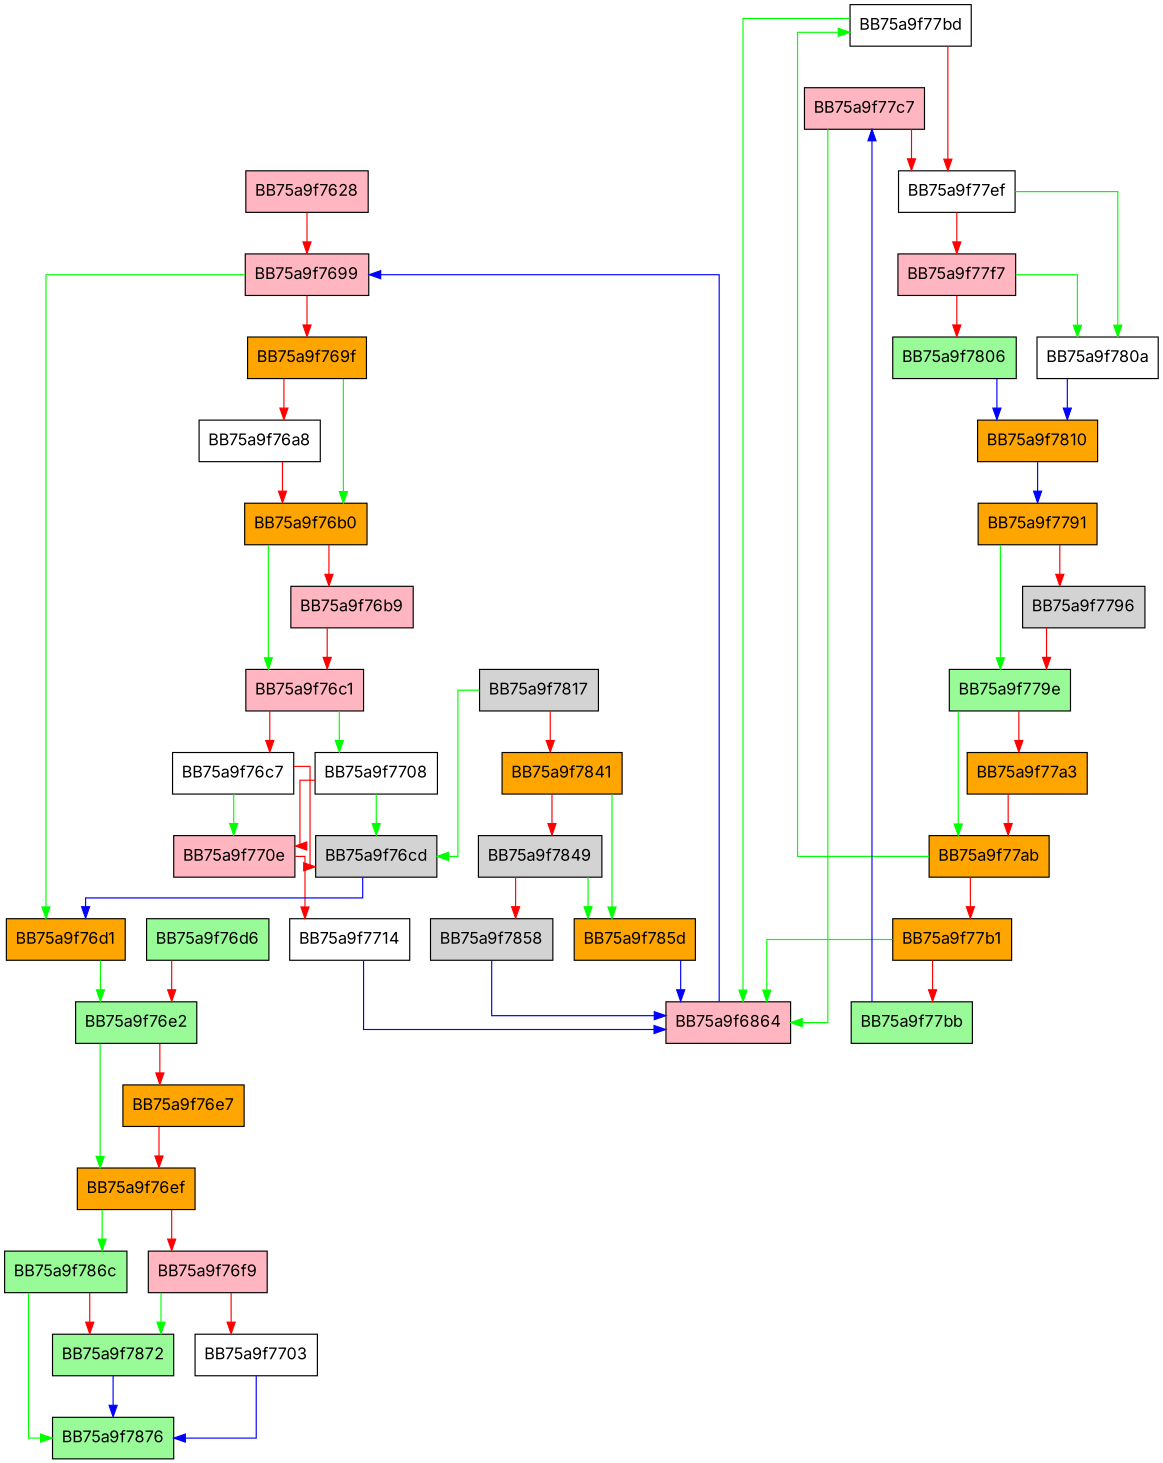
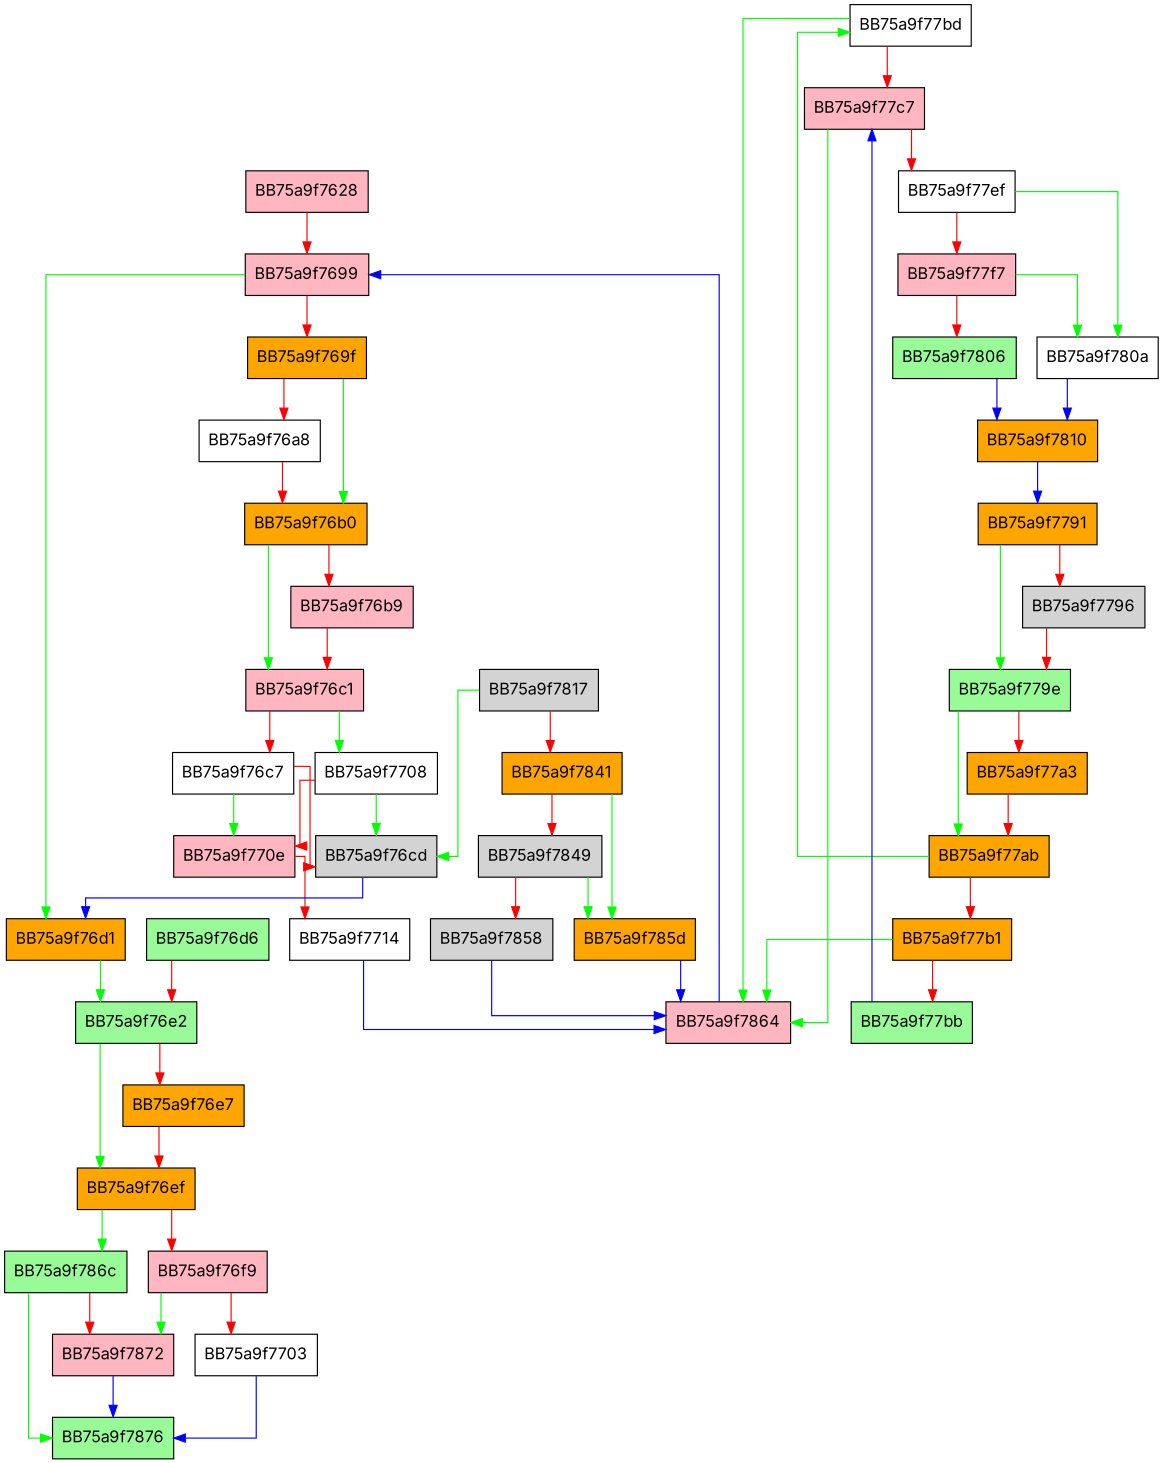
(948, 103) -> (887, 61)
(728, 1023) -> (728, 1023)
(113, 1355) -> (113, 1355)
